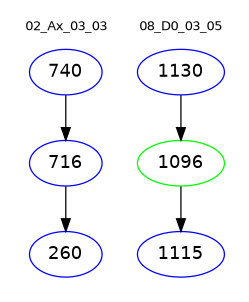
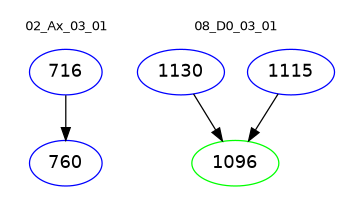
(66, 27) -> (66, 27)
(181, 27) -> (236, 27)
(66, 72) -> none
(181, 203) -> (267, 112)
(66, 254) -> (66, 163)
